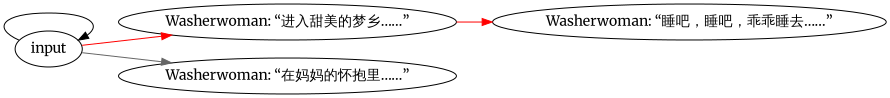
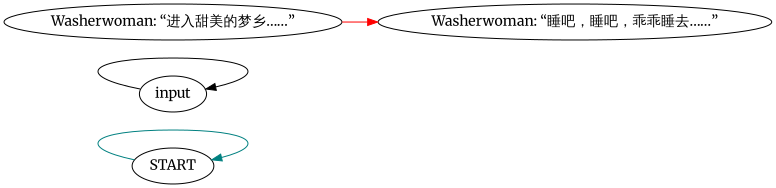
(122, 41) -> none
(287, 76) -> none
none -> (173, 166)
